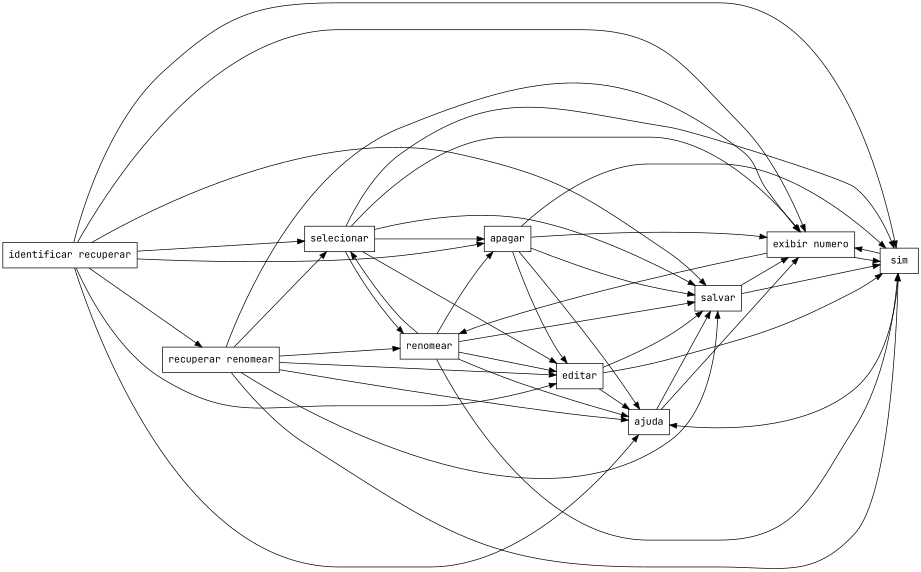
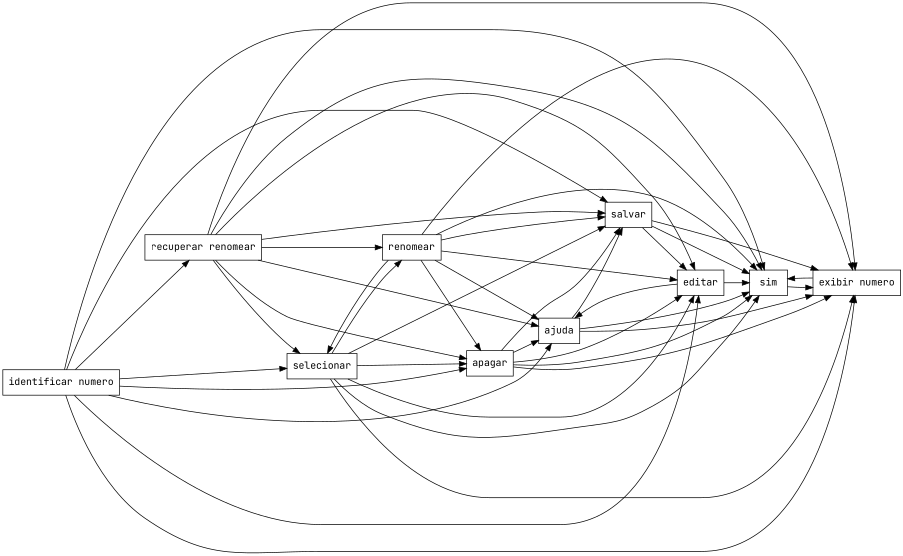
(70, 255) -> (61, 382)
(615, 288) -> (658, 61)
none -> (328, 329)
(652, 345) -> (662, 246)
(830, 405) -> (662, 317)
